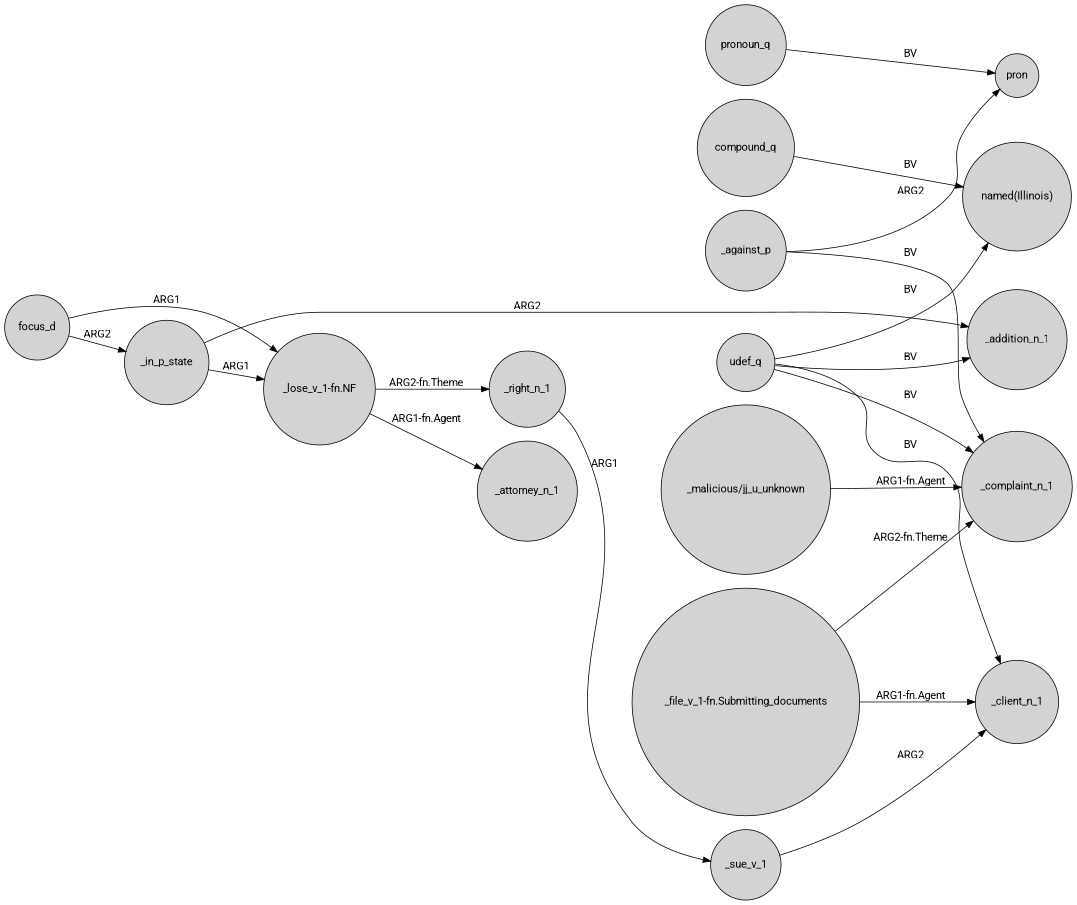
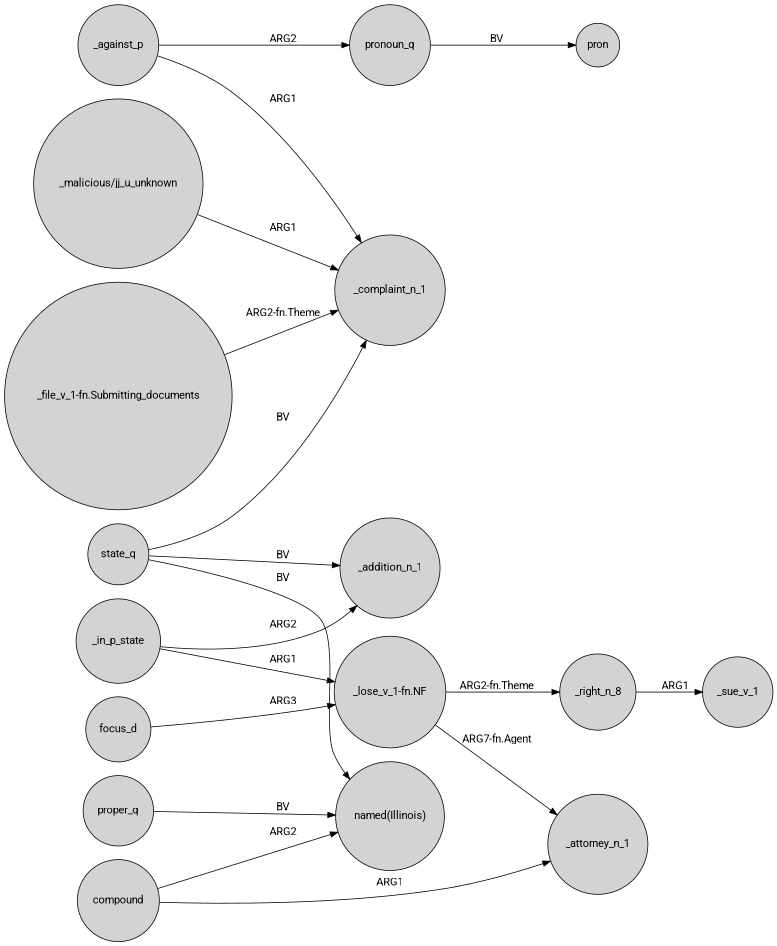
(746, 148) -> (118, 811)
(926, 215) -> (250, 45)
(911, 253) -> (283, 100)
(167, 300) -> (283, 702)
(94, 343) -> none
(746, 362) -> (118, 554)
(527, 389) -> (598, 692)
(426, 419) -> (497, 740)
(911, 482) -> (283, 228)
(1017, 702) -> none
none -> (118, 901)
